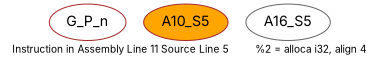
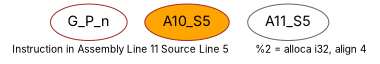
(288, 22) -> (288, 22)
